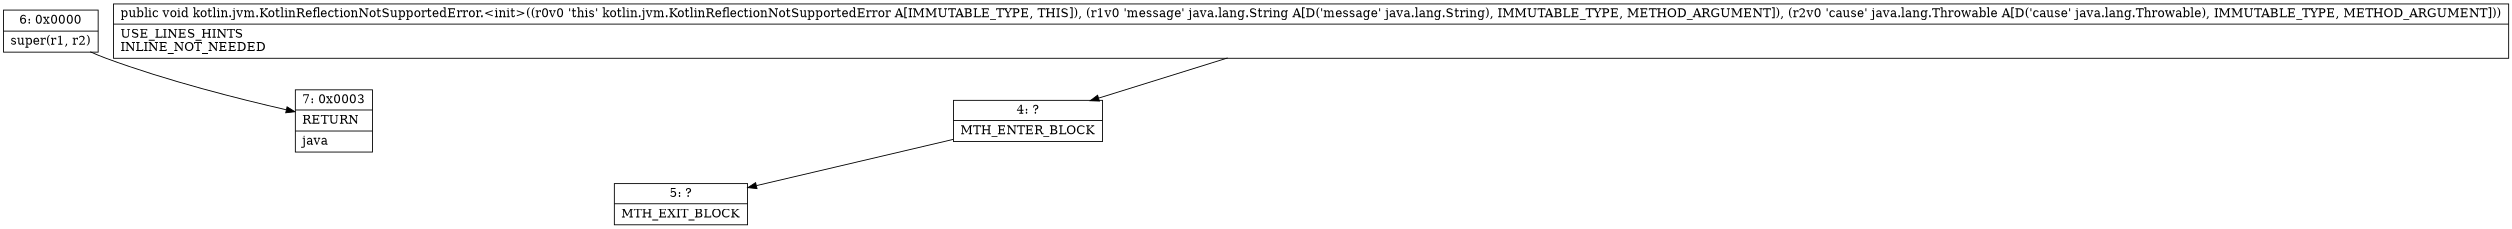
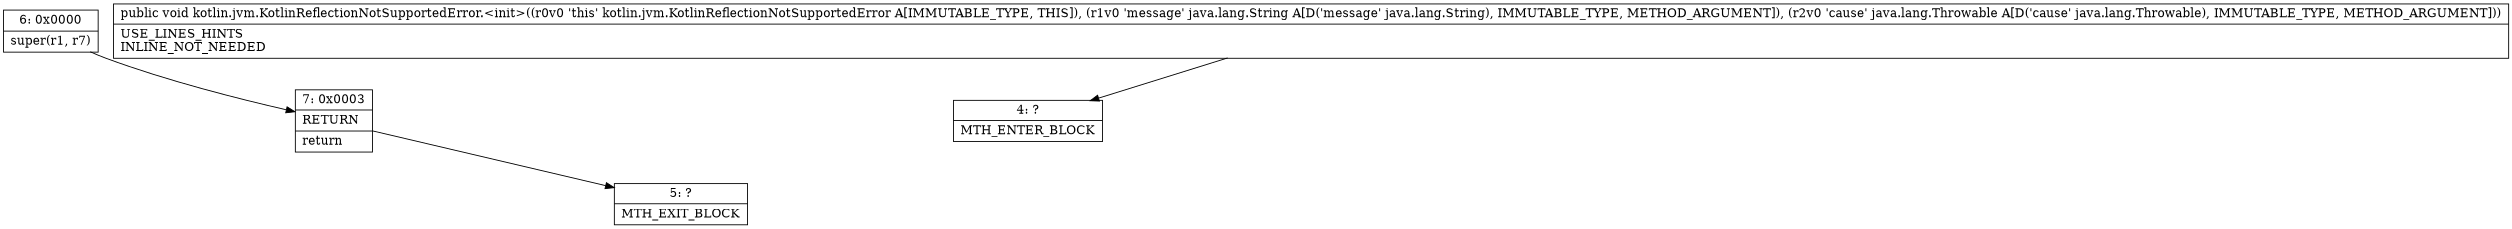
(51, 41) -> (51, 41)
(316, 141) -> (323, 141)
(855, 162) -> (489, 158)
